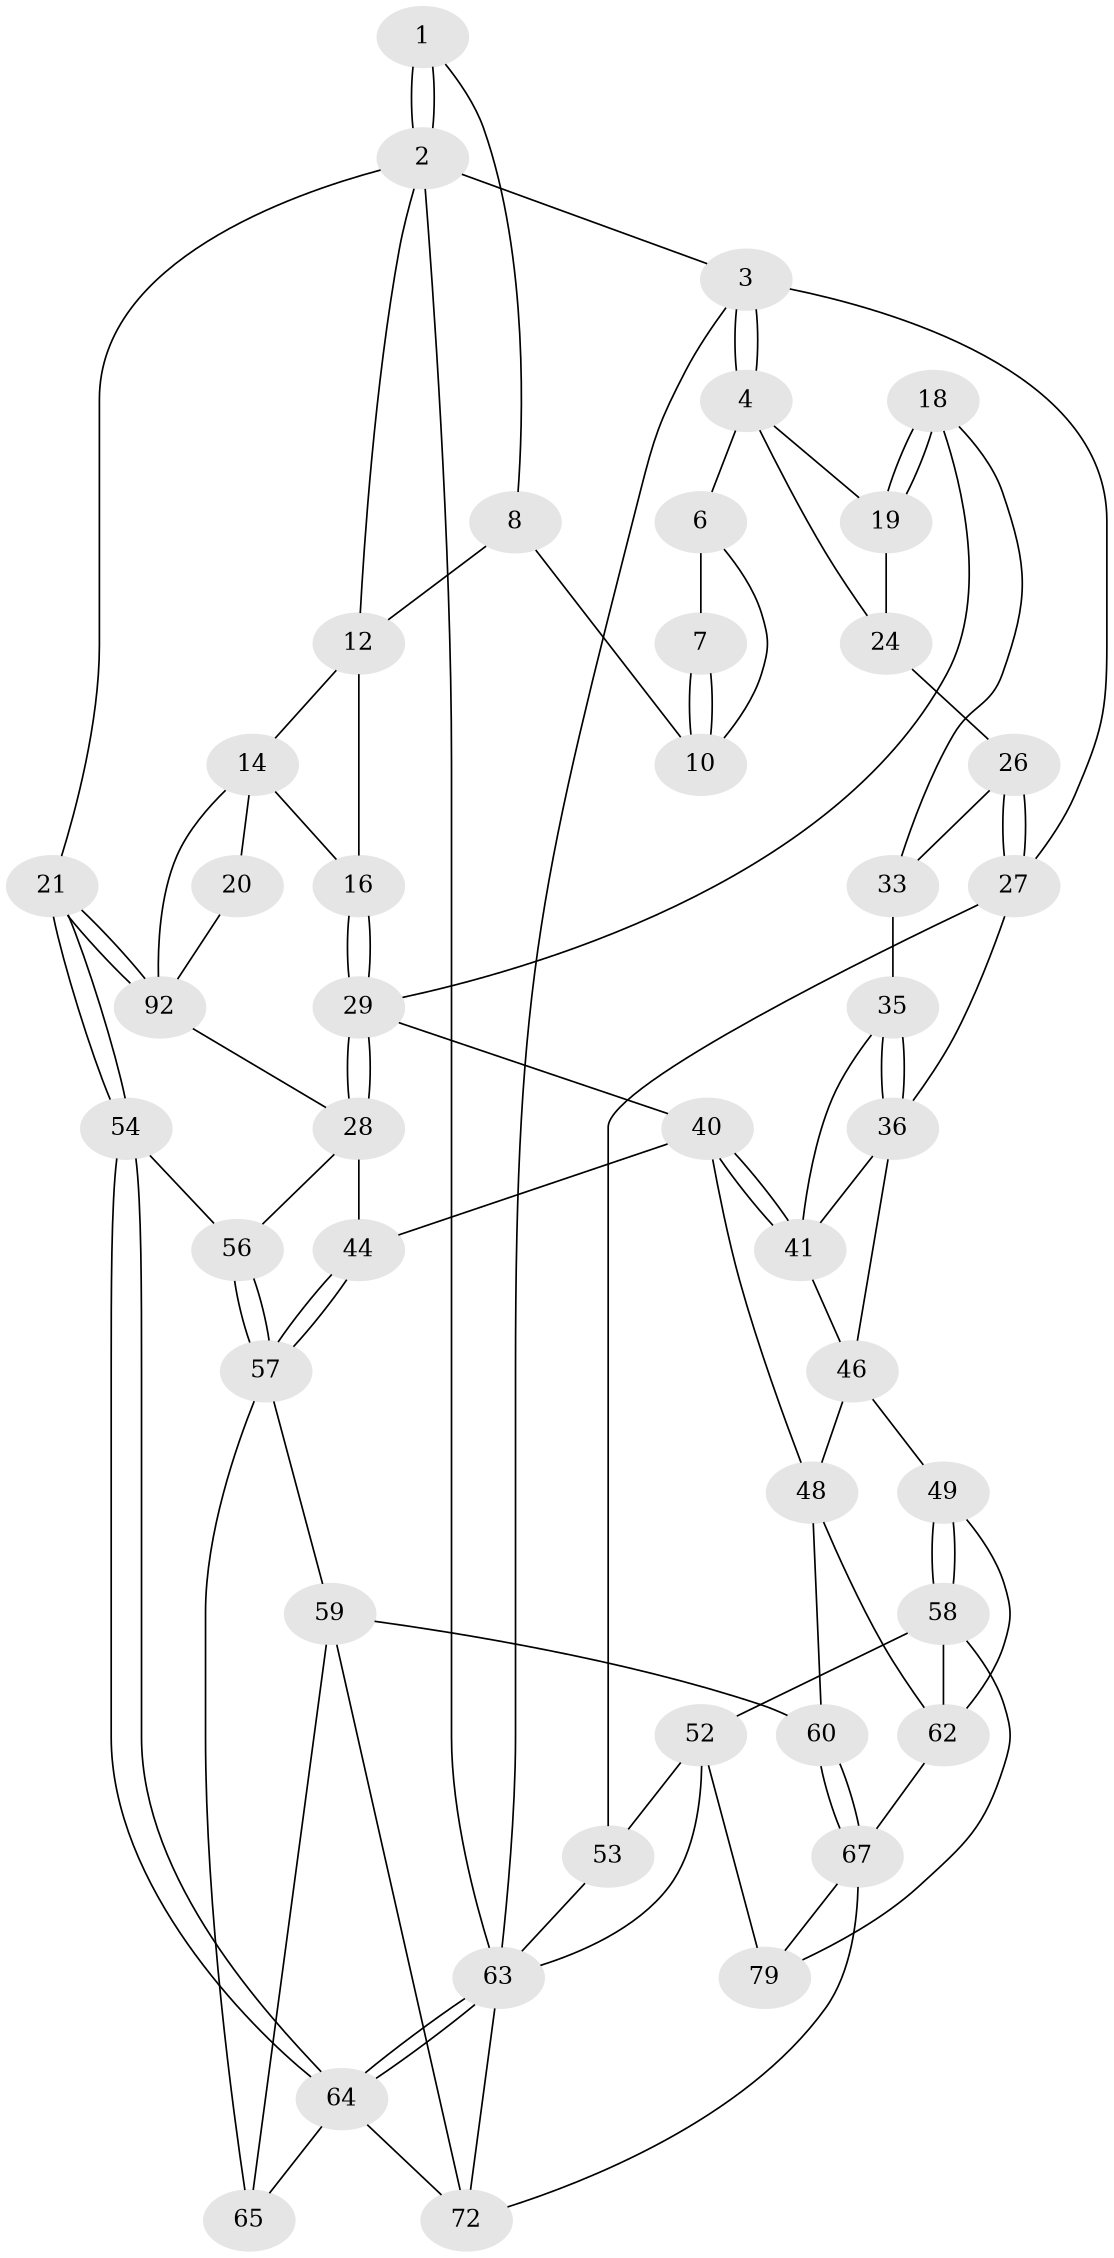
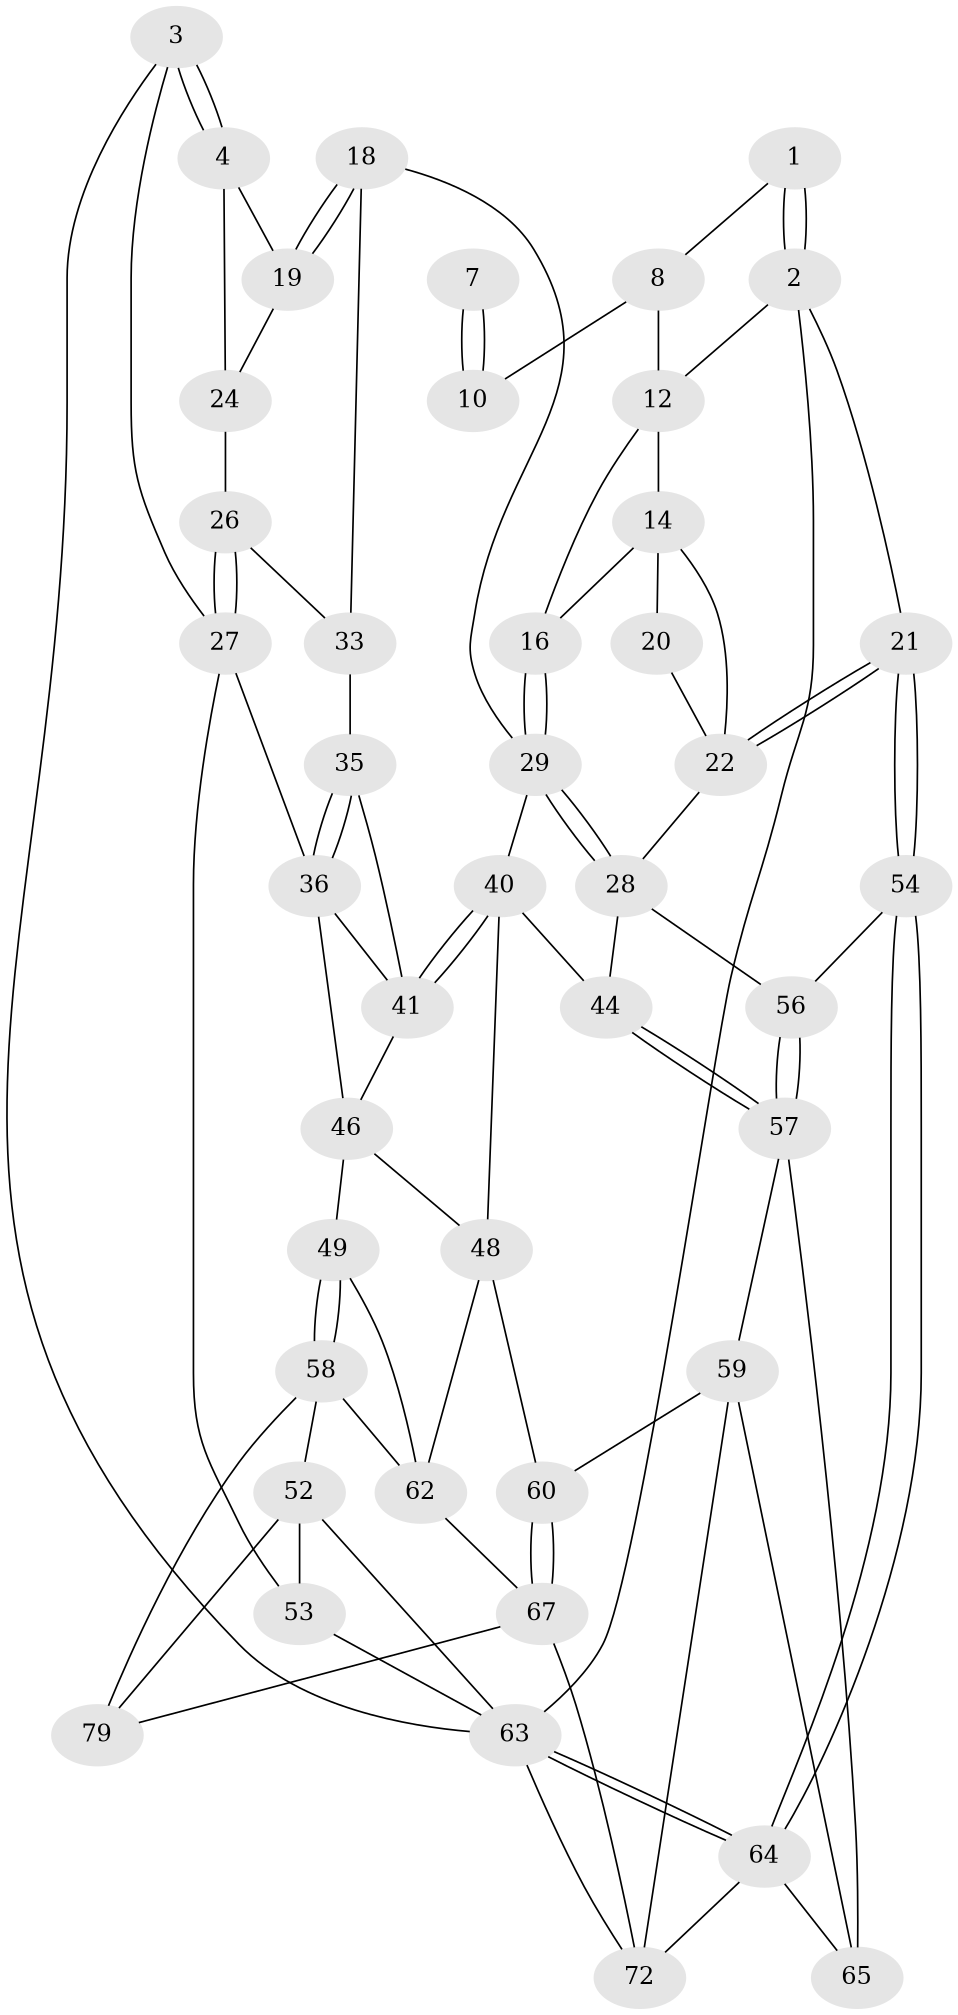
(585, 219) -> none
(701, 522) -> none
(160, 1007) -> (721, 765)
